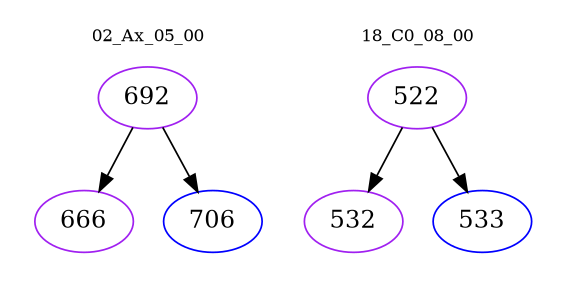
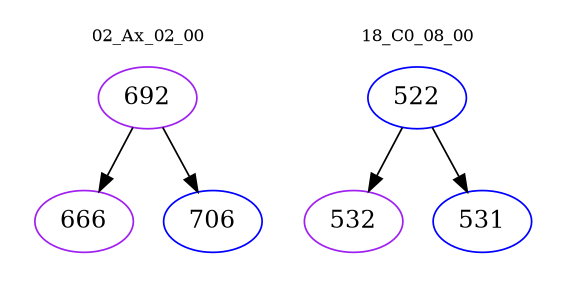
(148, 37) -> (148, 37)
(417, 98) -> (417, 98)
(482, 221) -> (482, 221)
